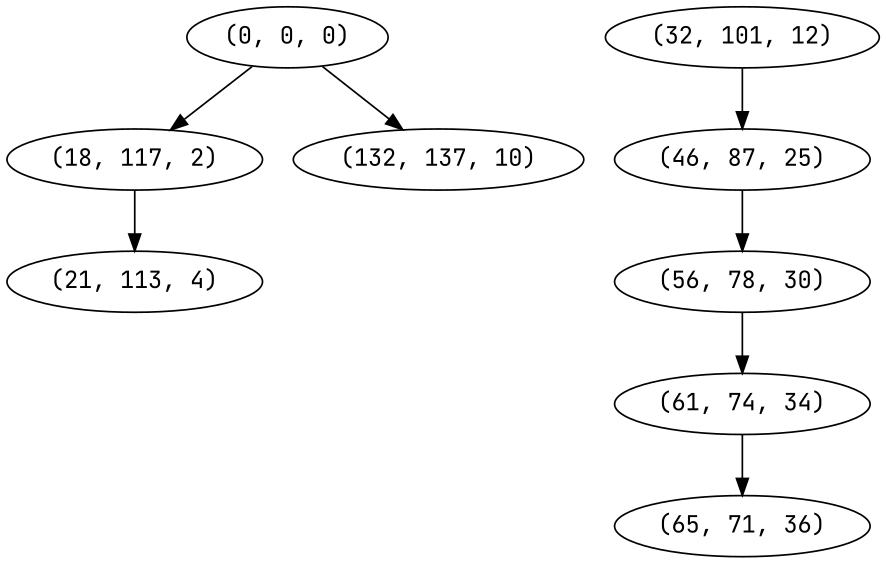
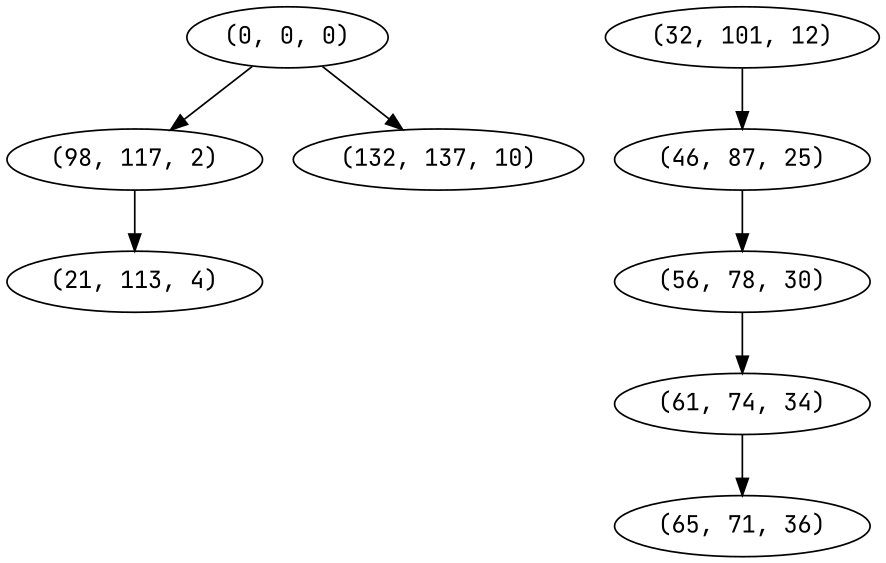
(135, 160) -> (135, 160)
